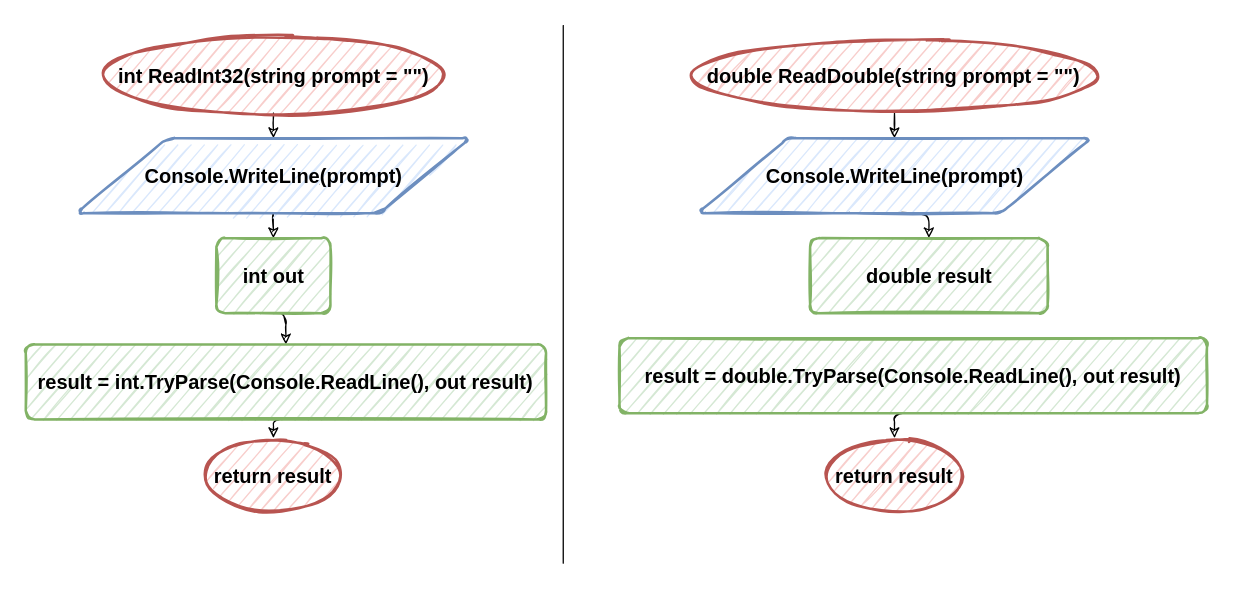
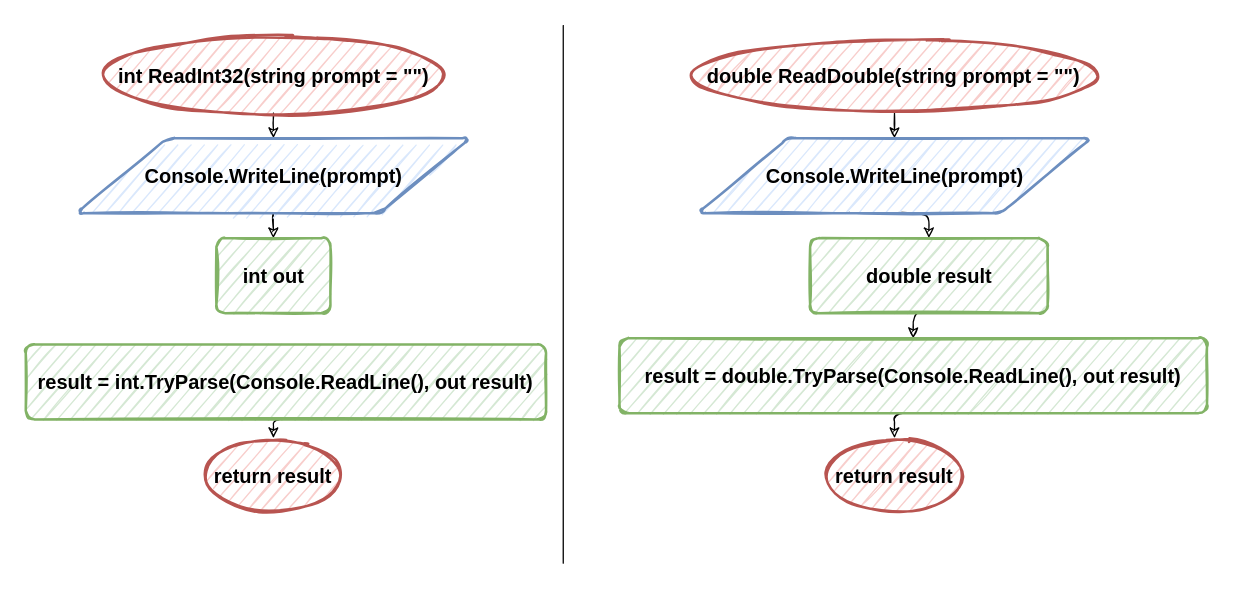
none -> (913, 322)
(286, 325) -> none
